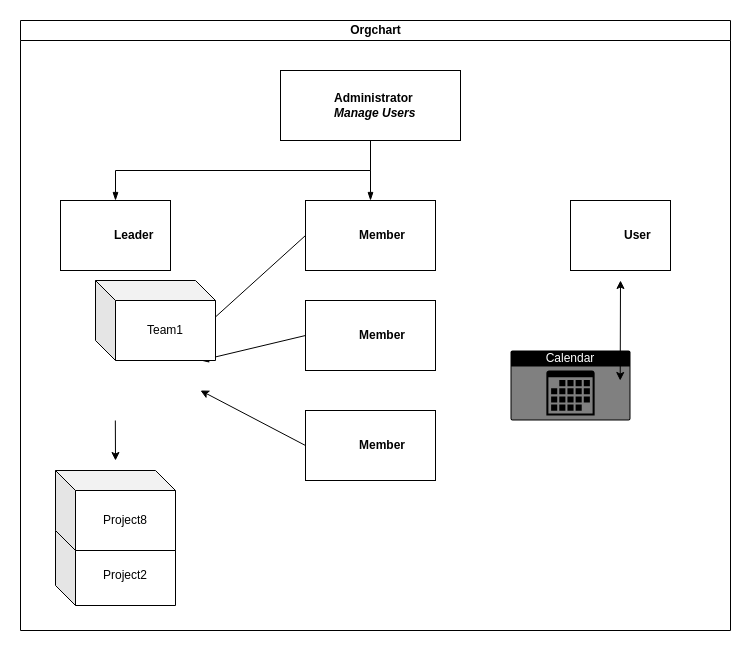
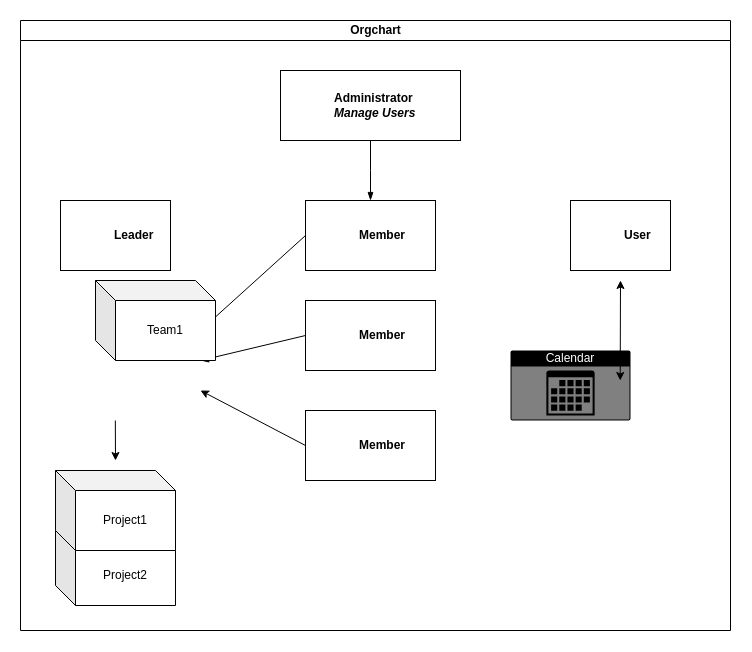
(232, 171) -> none
(126, 521) -> (126, 521)
